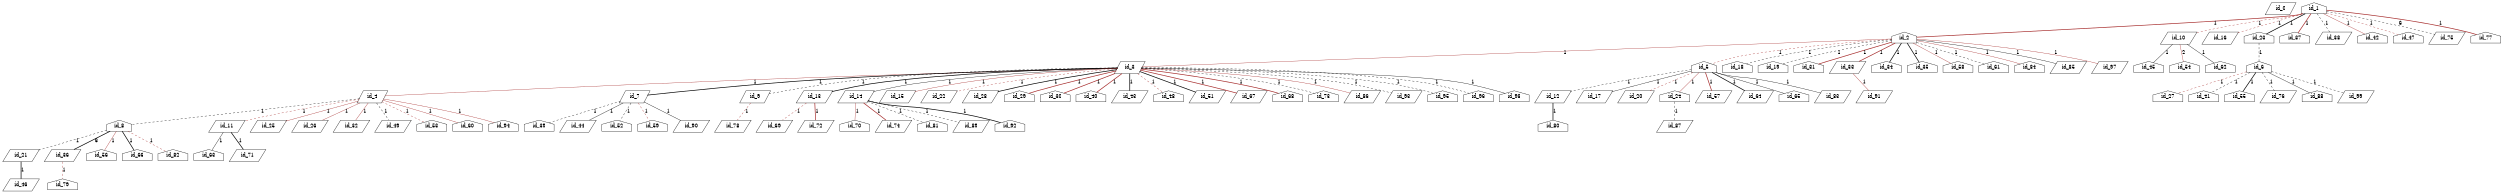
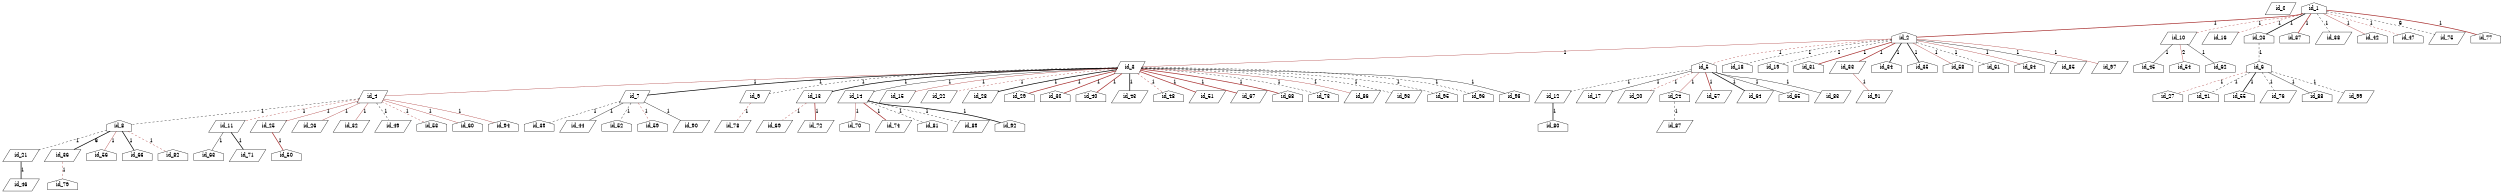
(1168, 82) -> (1168, 82)
none -> (286, 156)
